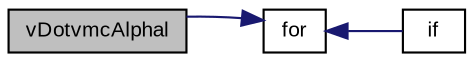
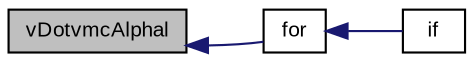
(214, 17) -> (236, 44)
